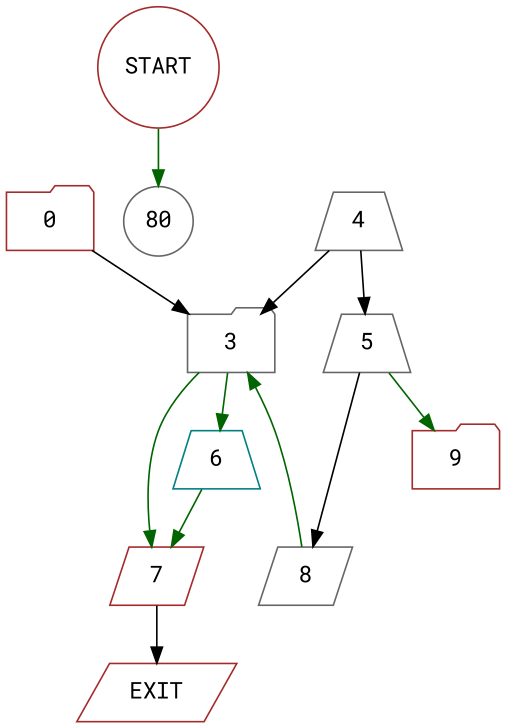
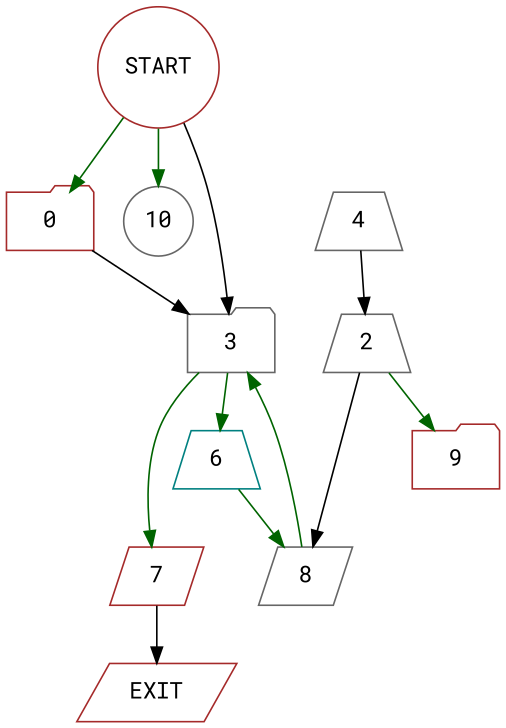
none -> (102, 148)
(158, 221) -> (158, 221)
(301, 277) -> (212, 209)
(367, 343) -> (367, 343)
(190, 511) -> (256, 512)
